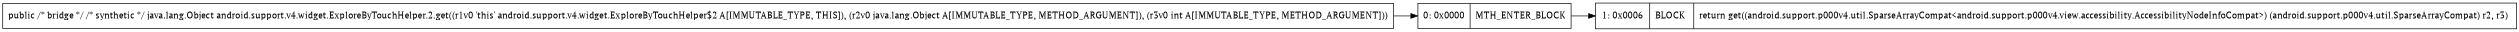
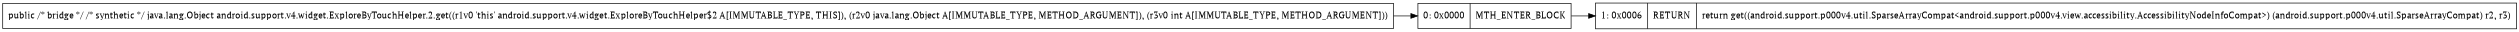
(1670, 16) -> (1672, 16)
